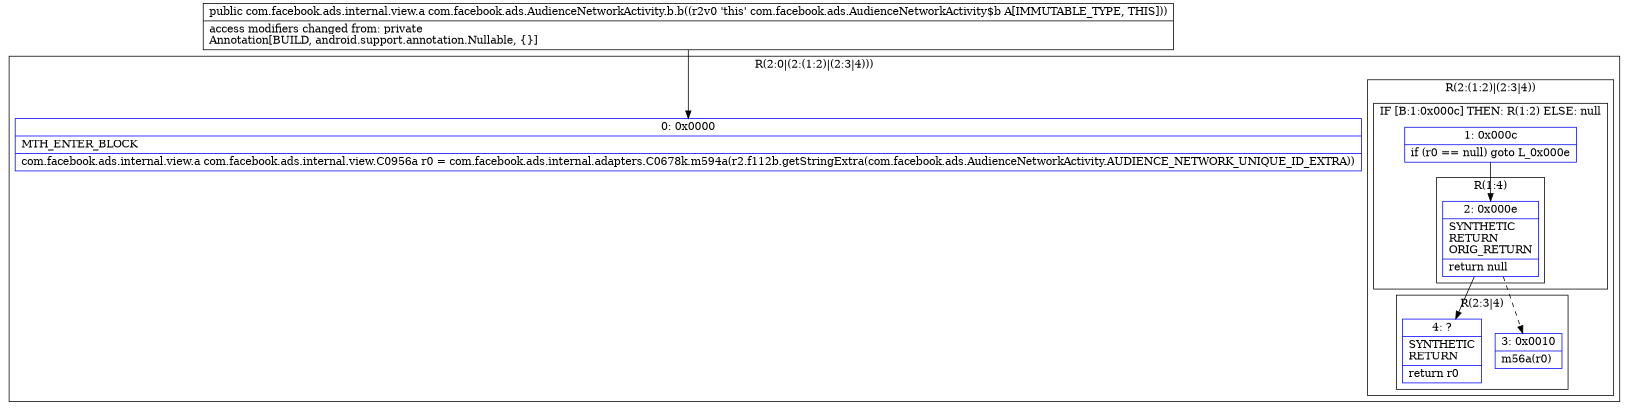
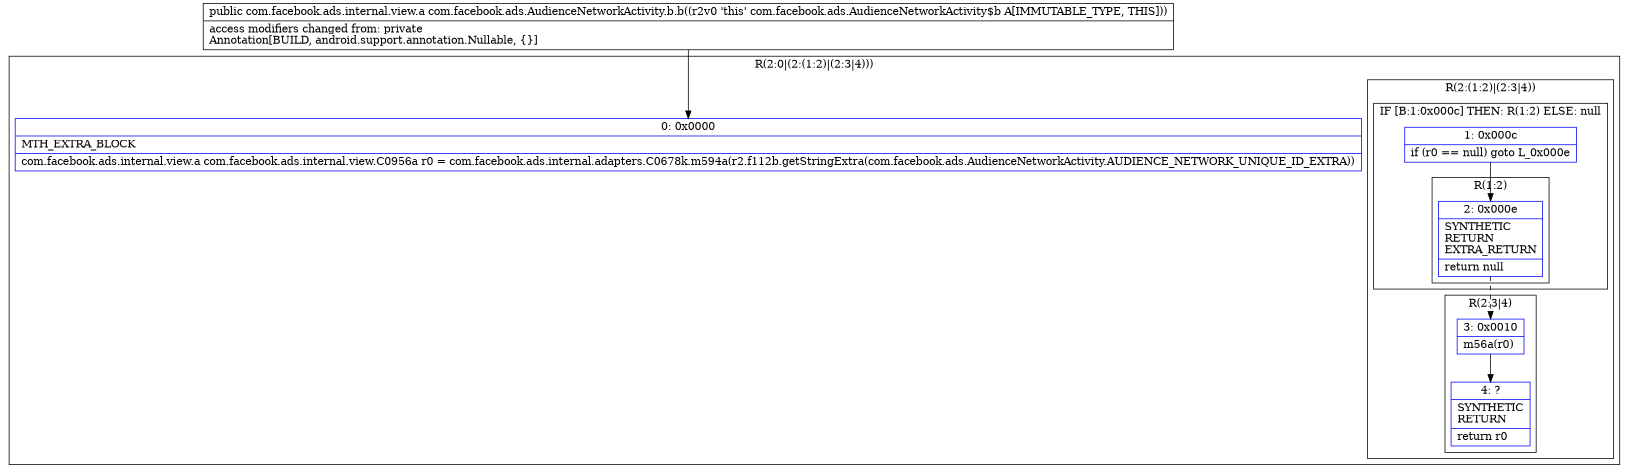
(80, 144) -> (79, 144)
(1491, 186) -> (1491, 186)
(1491, 250) -> (1491, 250)
(1464, 300) -> (1491, 364)
